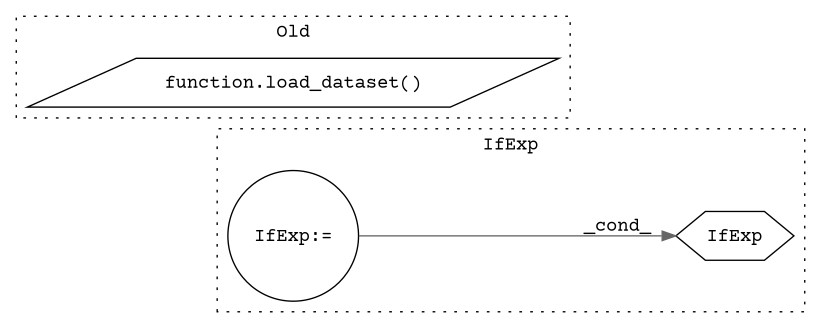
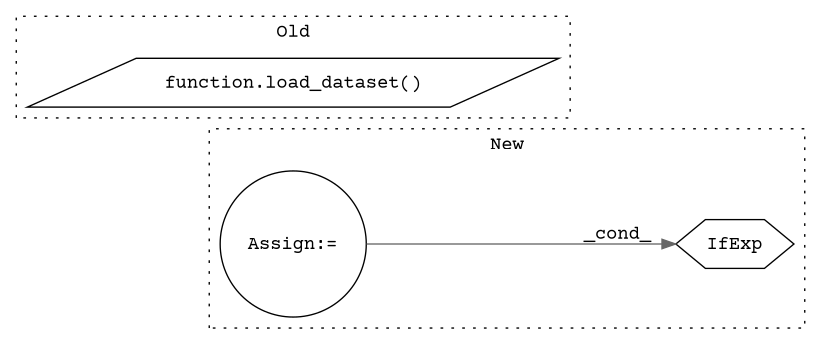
(511, 144) -> (507, 144)
(293, 236) -> (293, 244)
